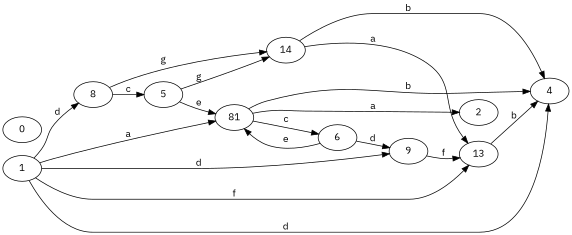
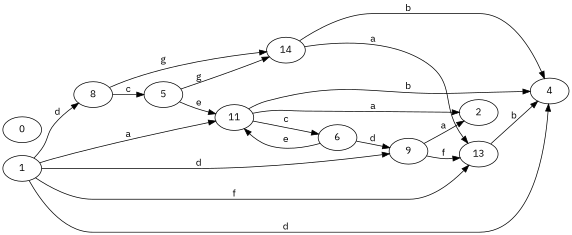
(234, 118) -> (234, 118)
none -> (441, 134)
